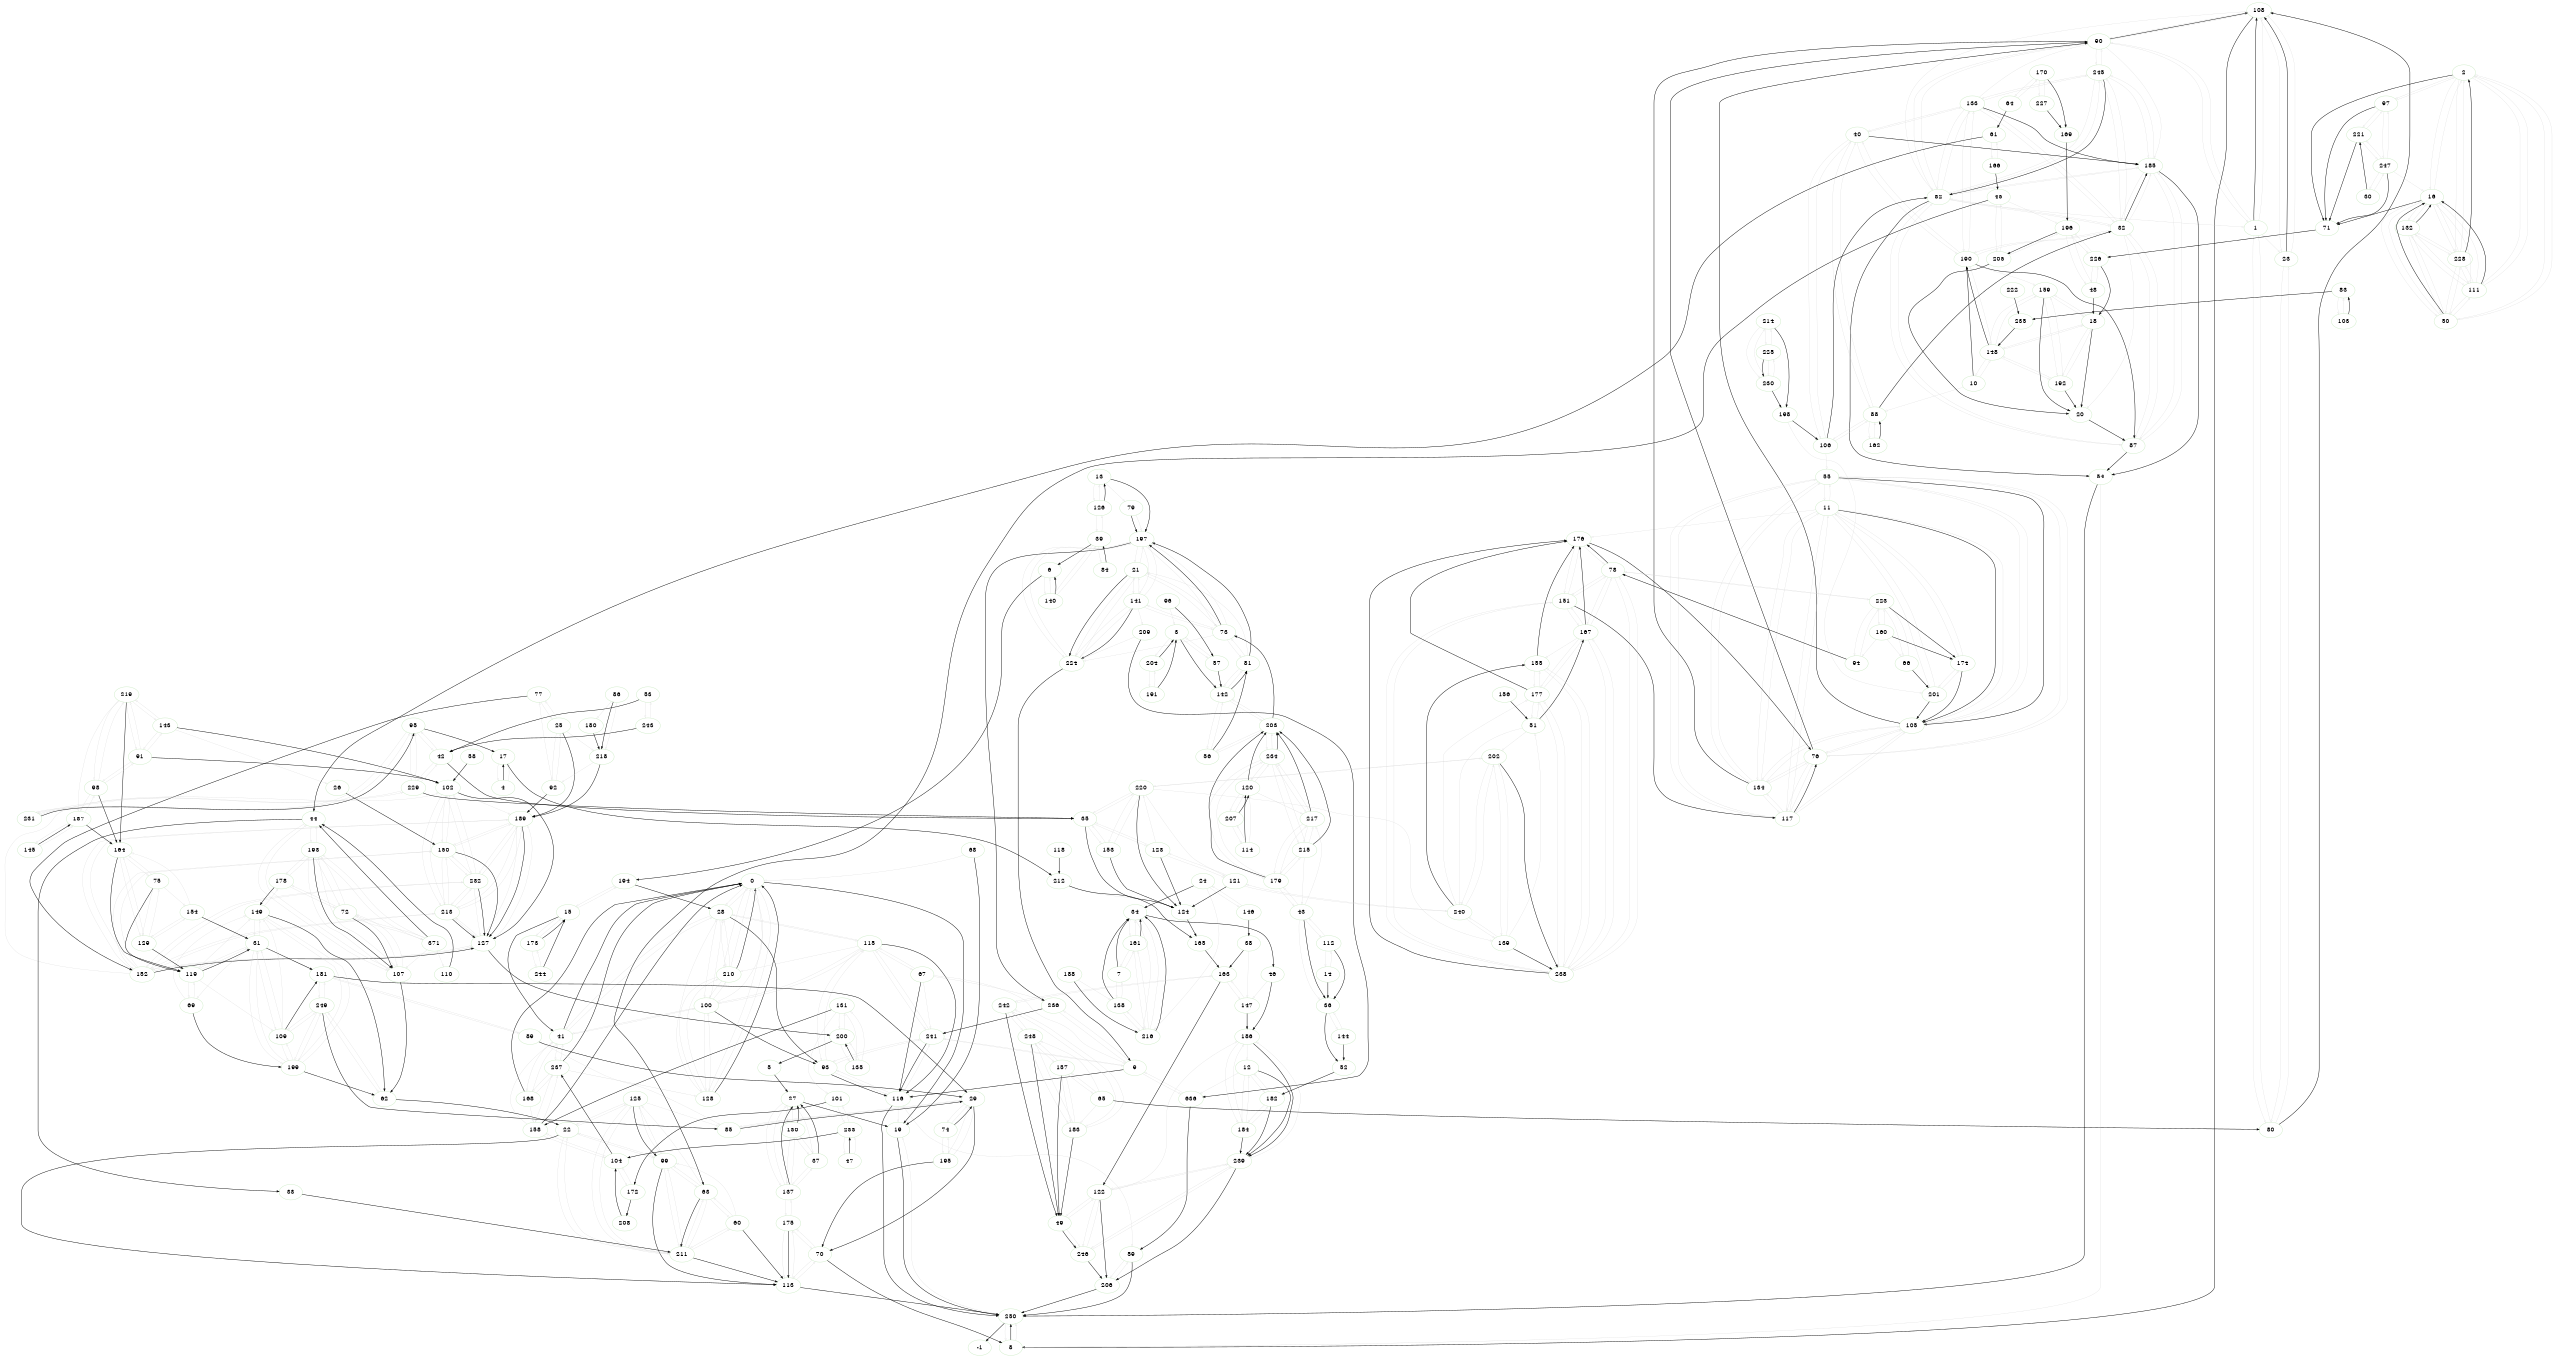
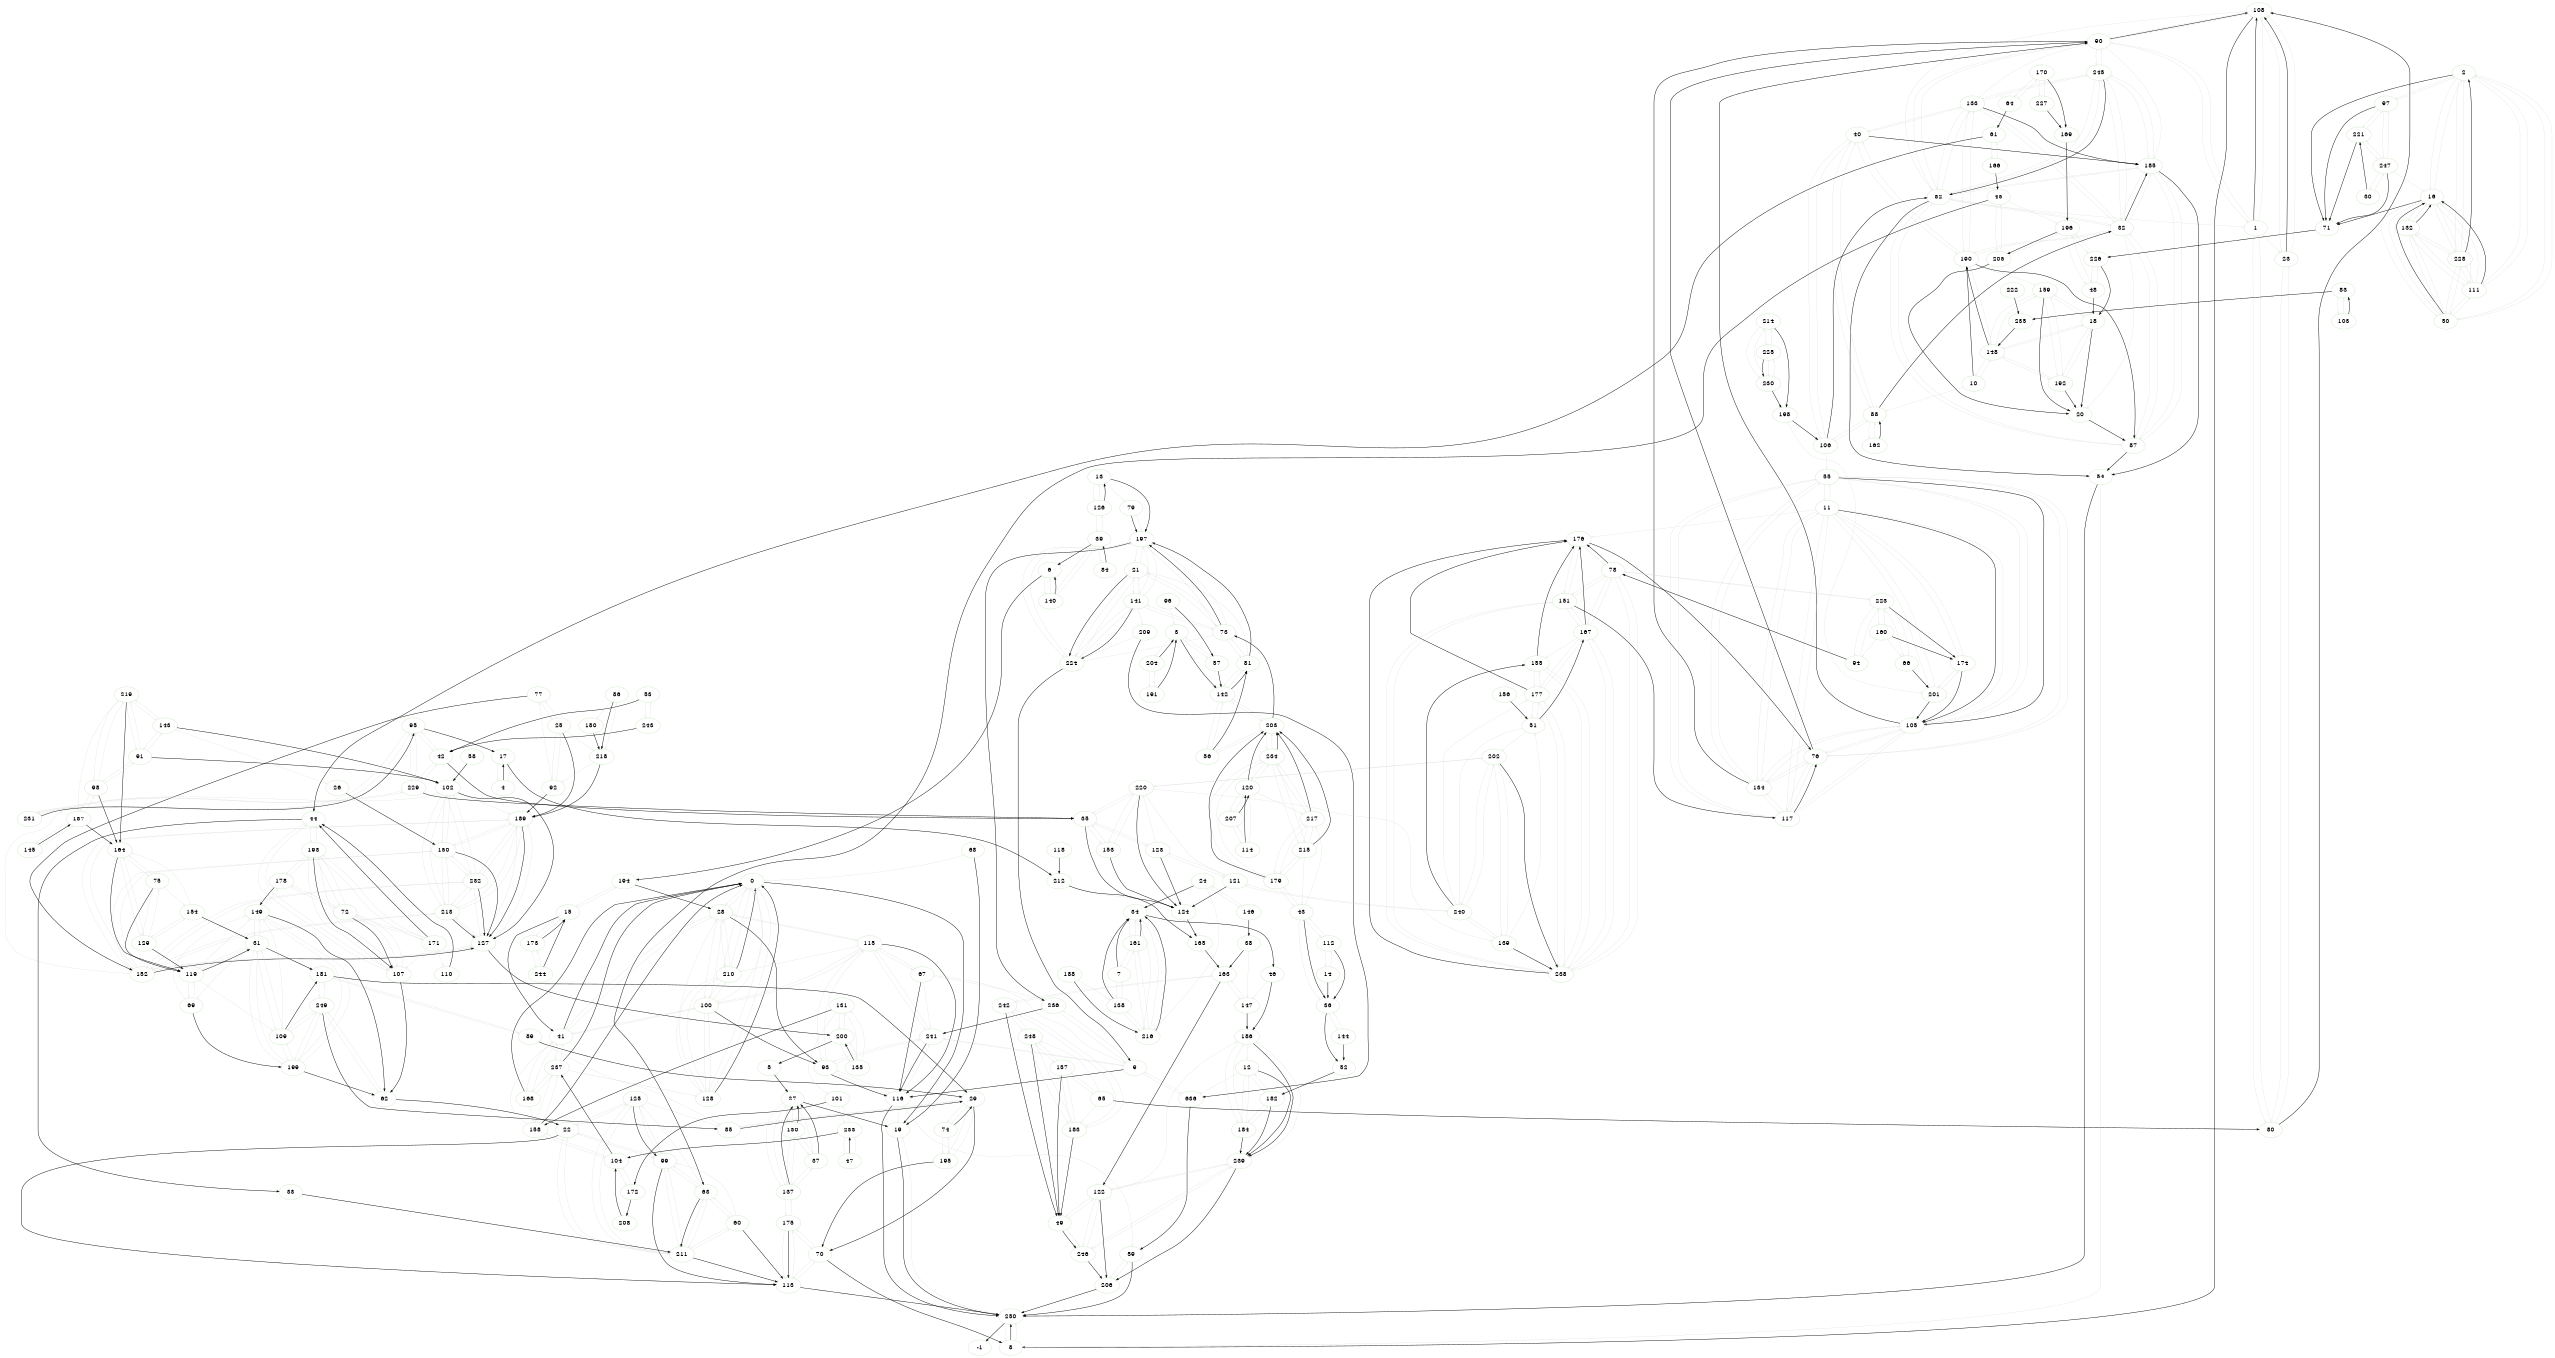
(434, 943) -> (434, 943)
